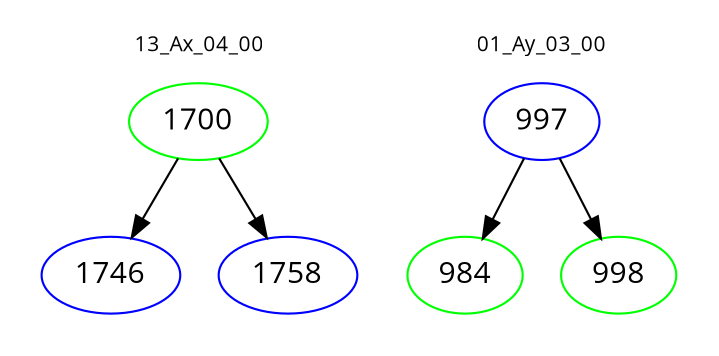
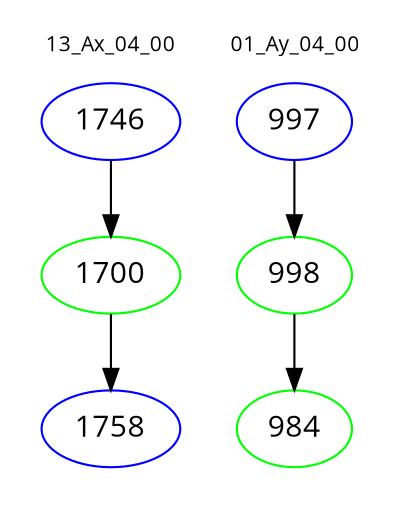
(542, 46) -> (295, 46)
(160, 189) -> (111, 188)
(508, 189) -> (294, 342)
